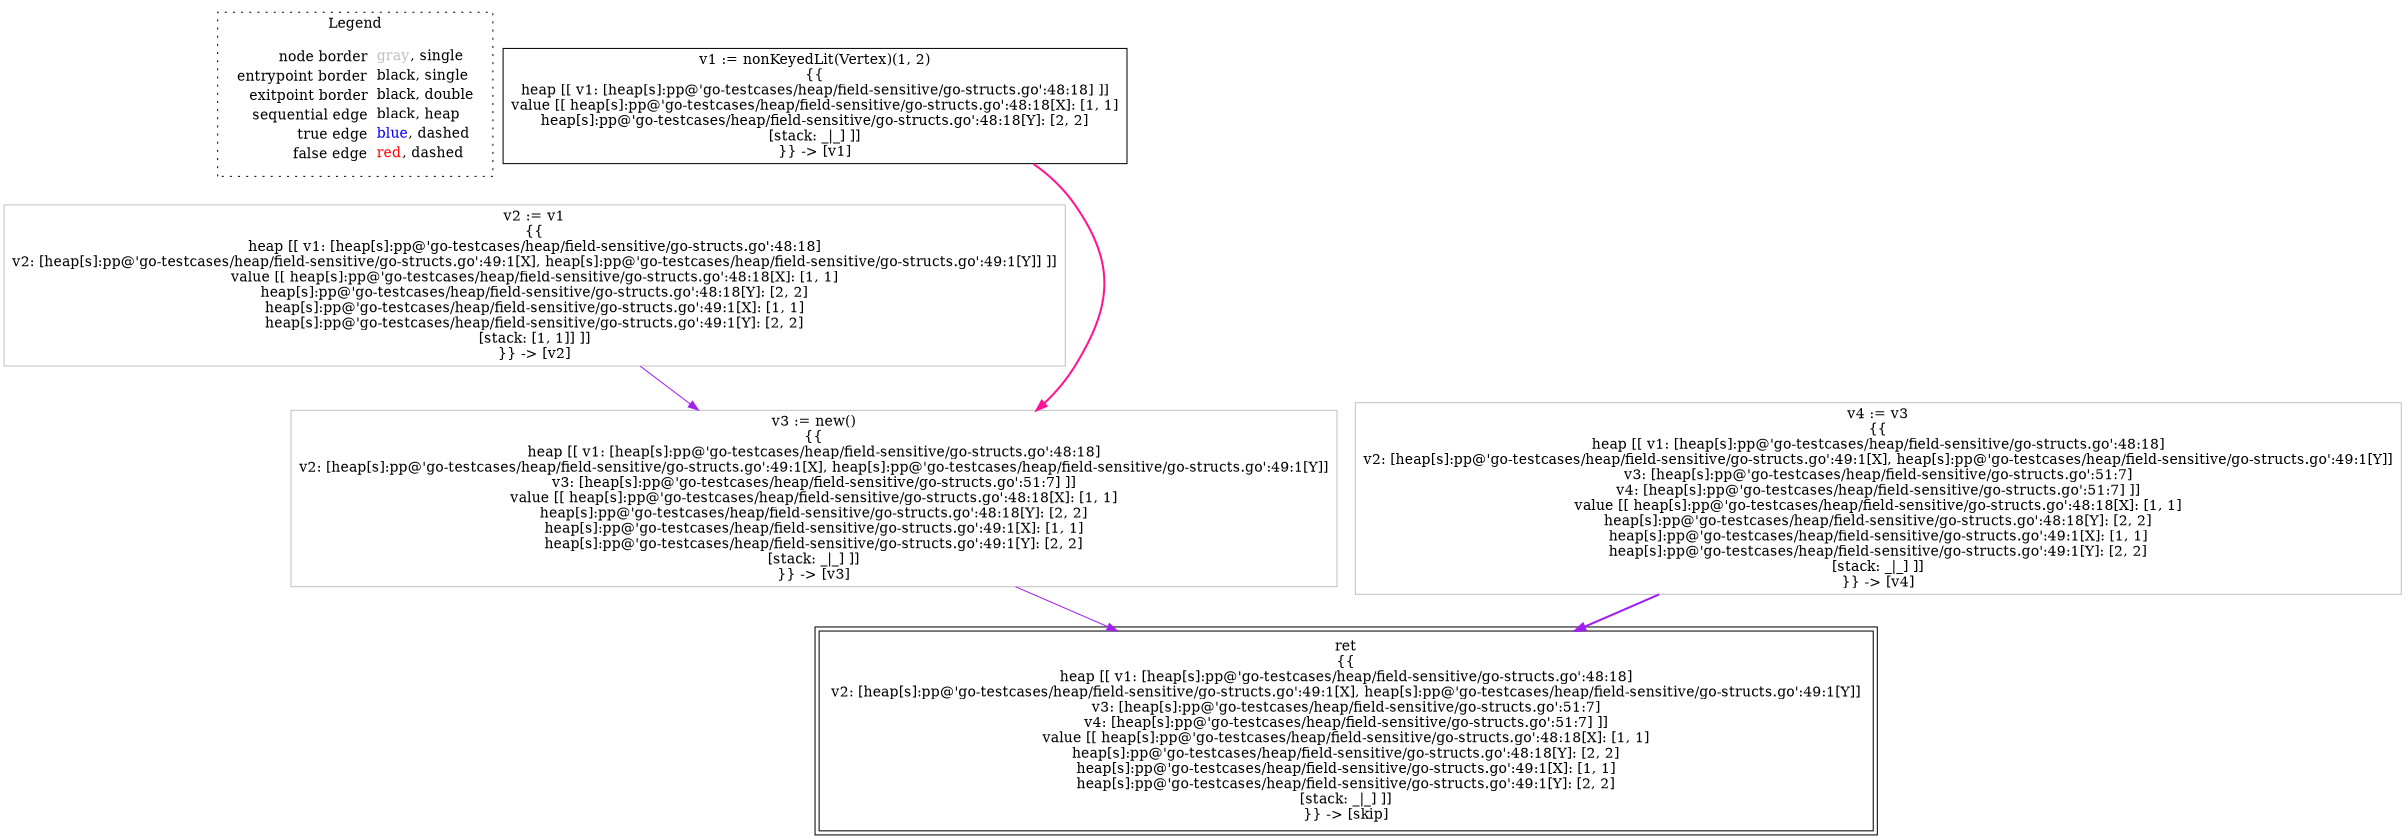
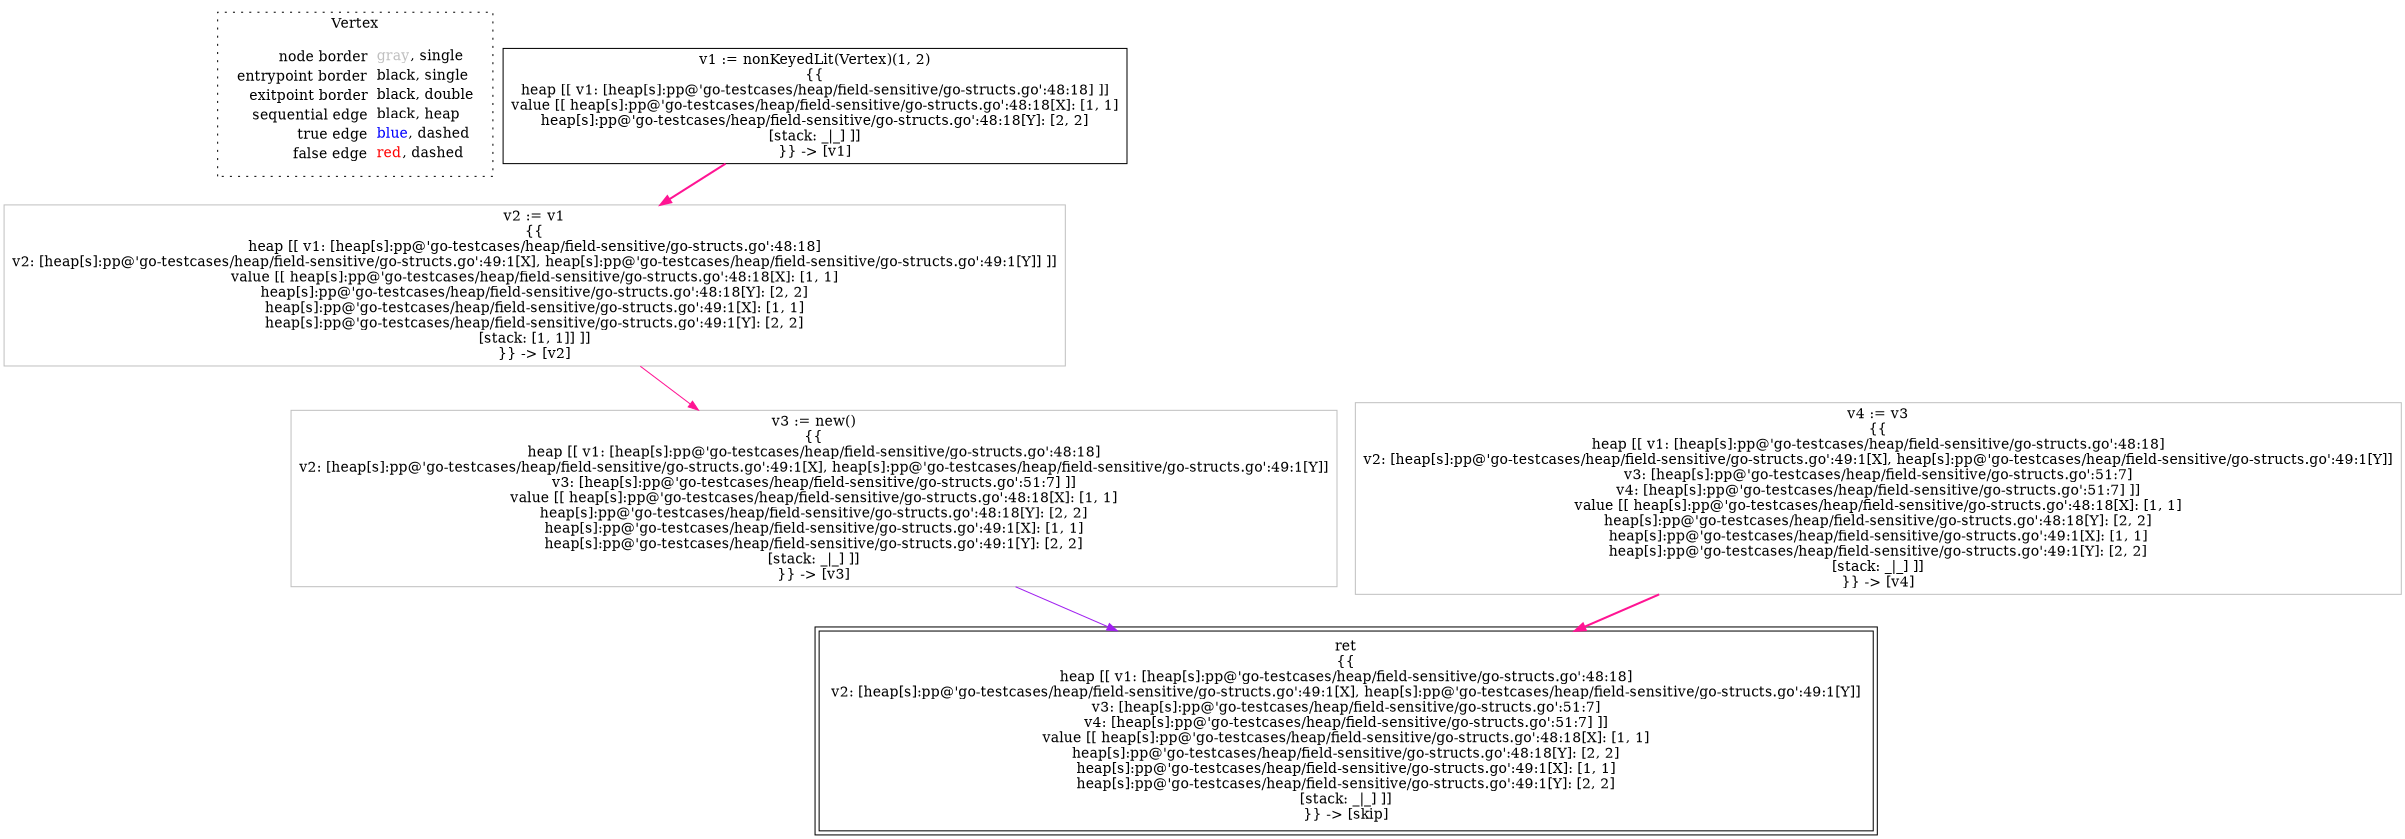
(355, 24) -> (355, 24)
(1104, 280) -> (697, 181)
(665, 385) -> (665, 385)
(1622, 611) -> (1622, 611)
